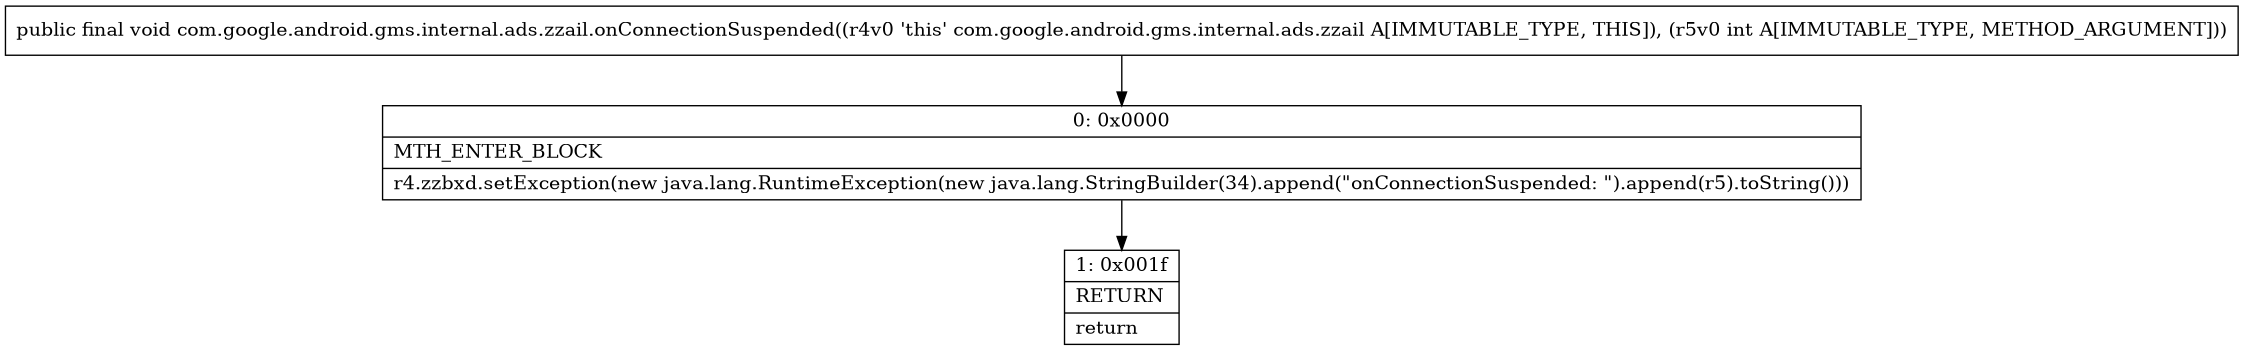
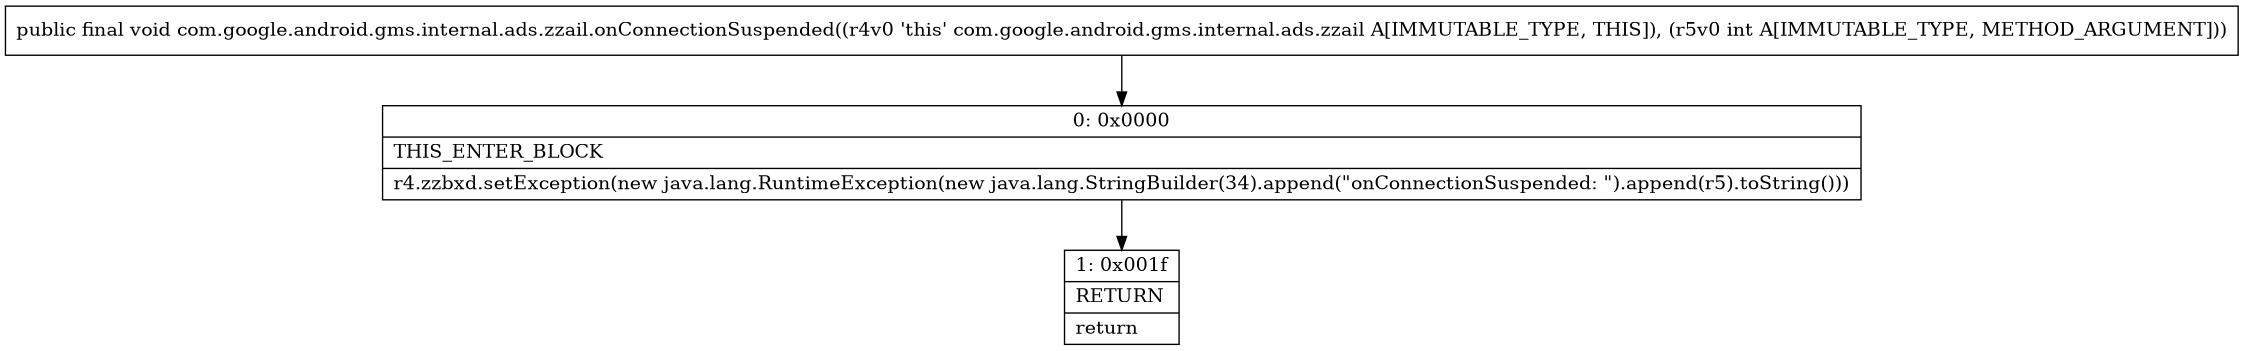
(499, 152) -> (499, 152)
